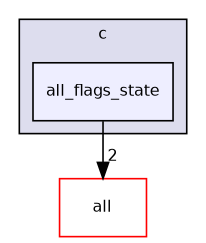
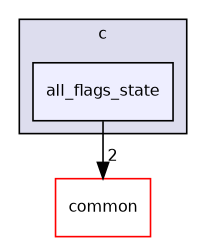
(103, 208) -> (103, 208)
